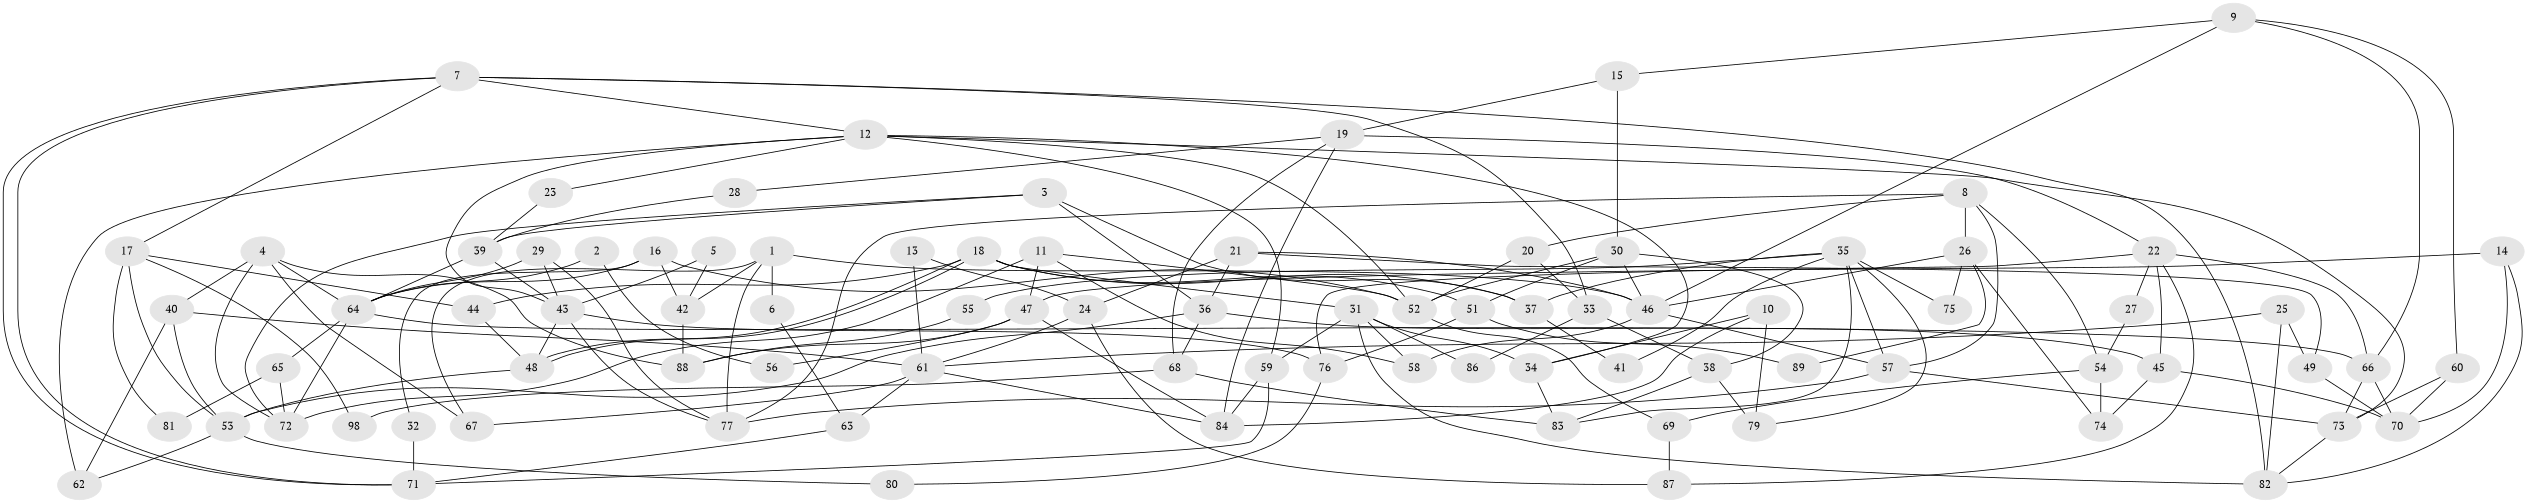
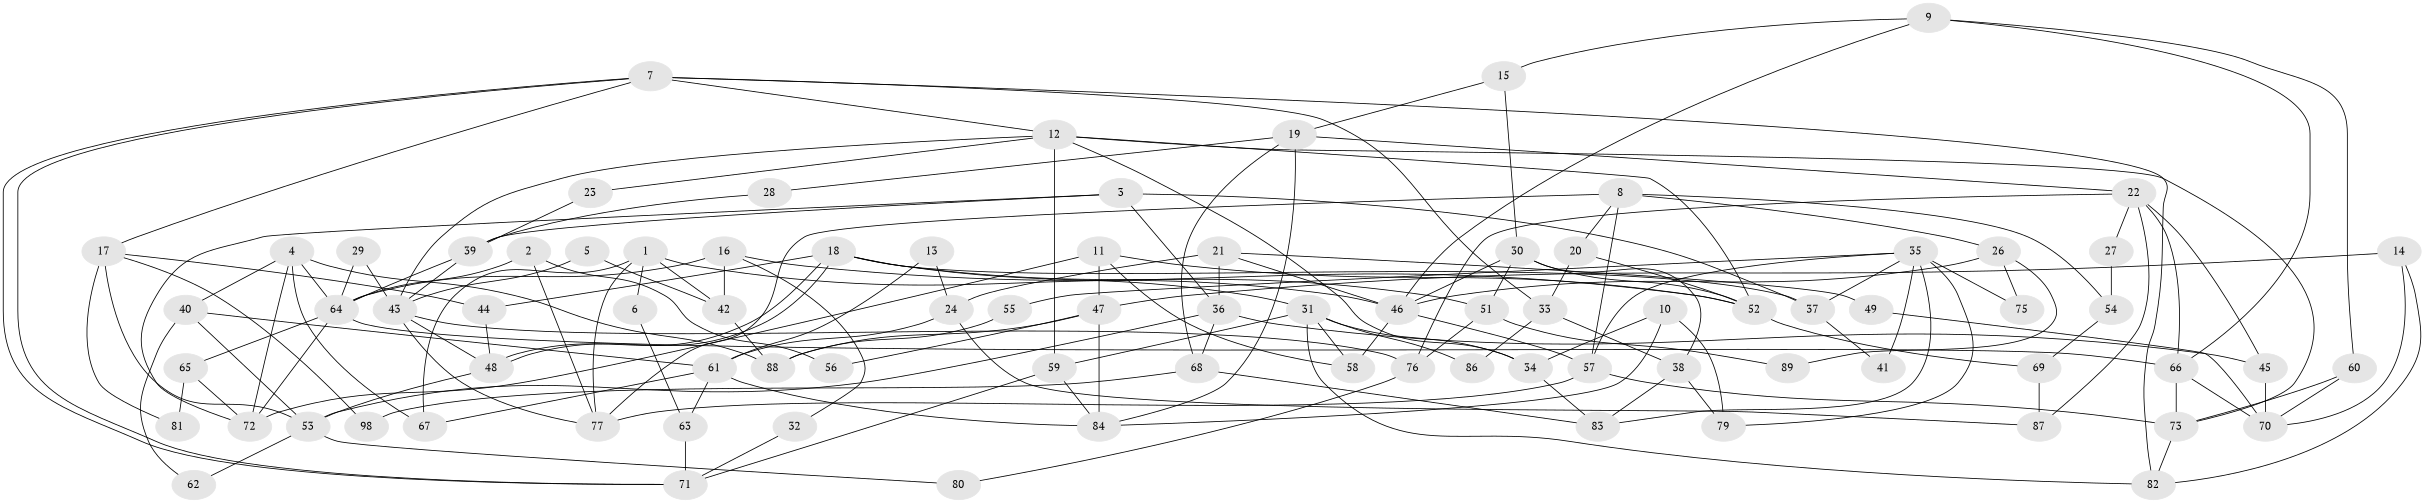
(346, 180) -> none
(2282, 310) -> none
(628, 351) -> (558, 324)
(2101, 427) -> none
